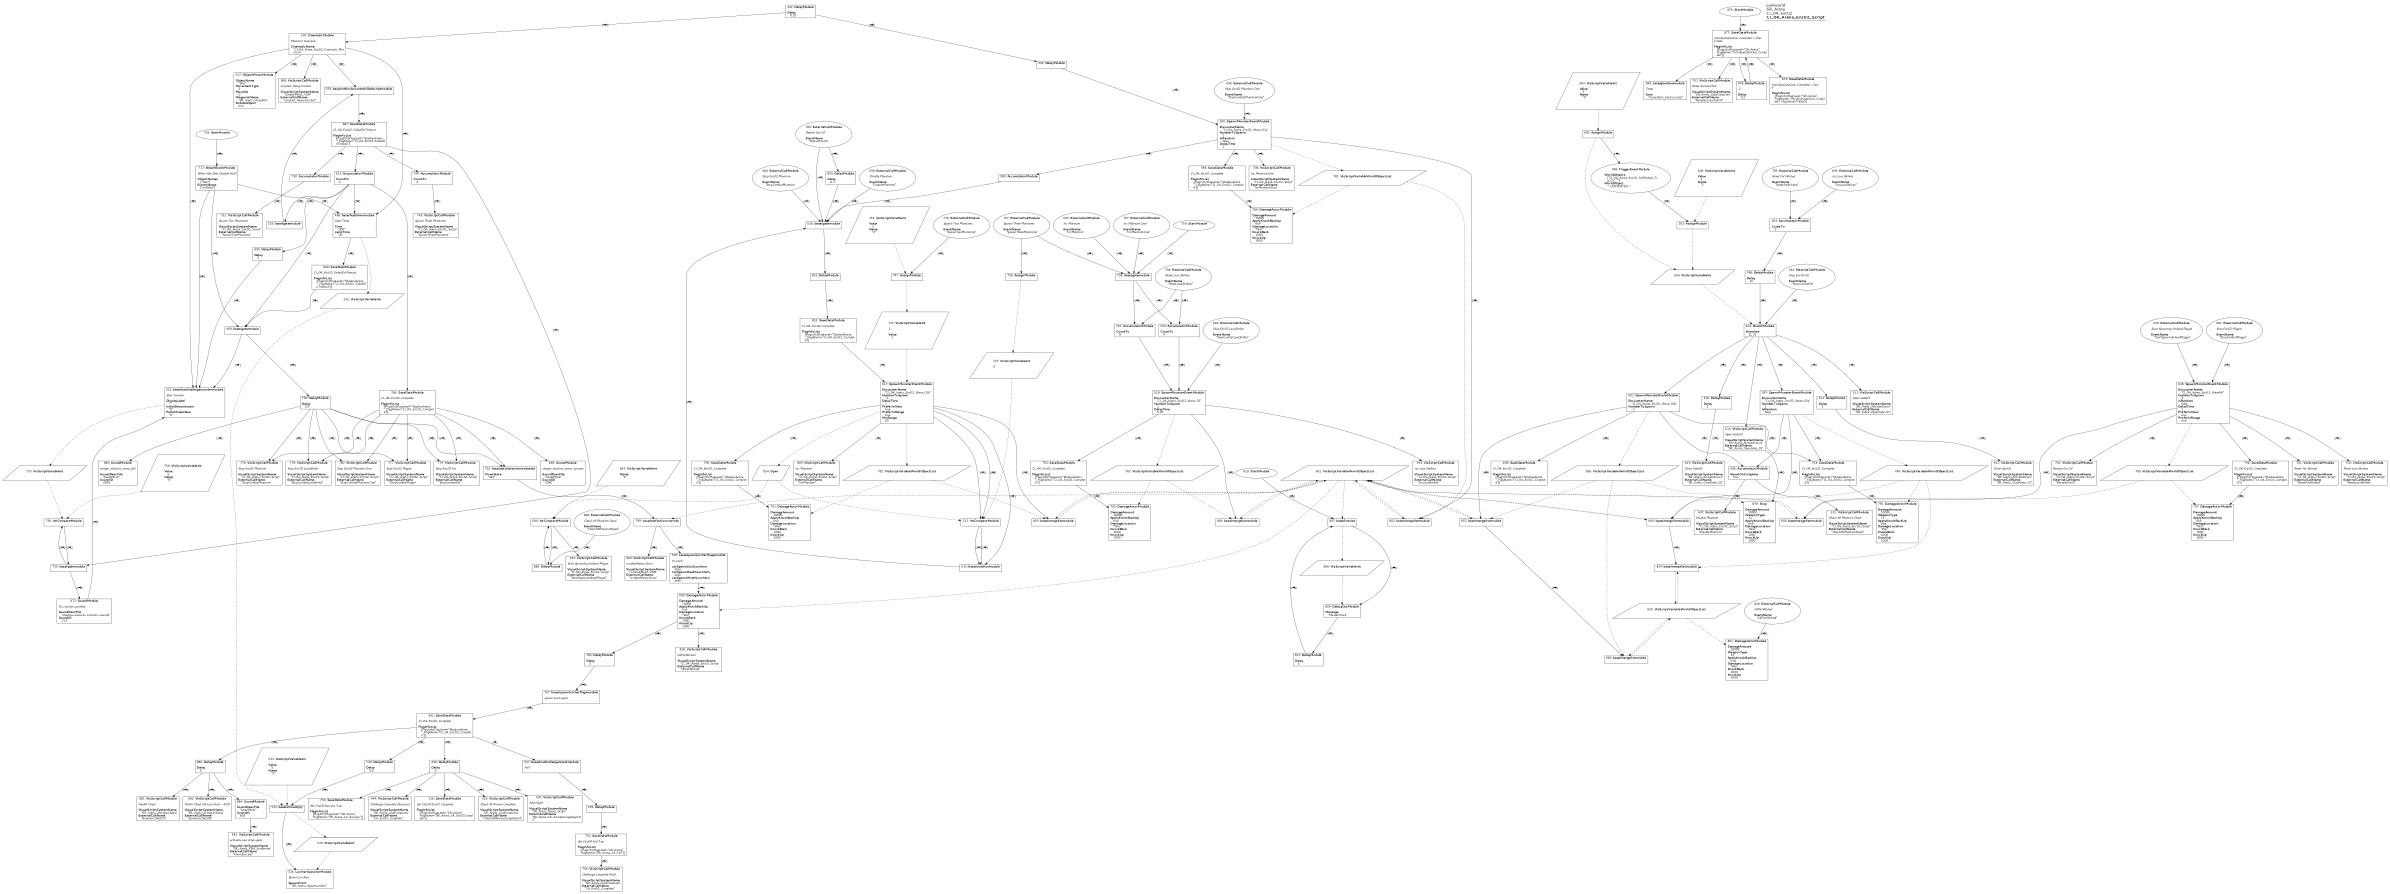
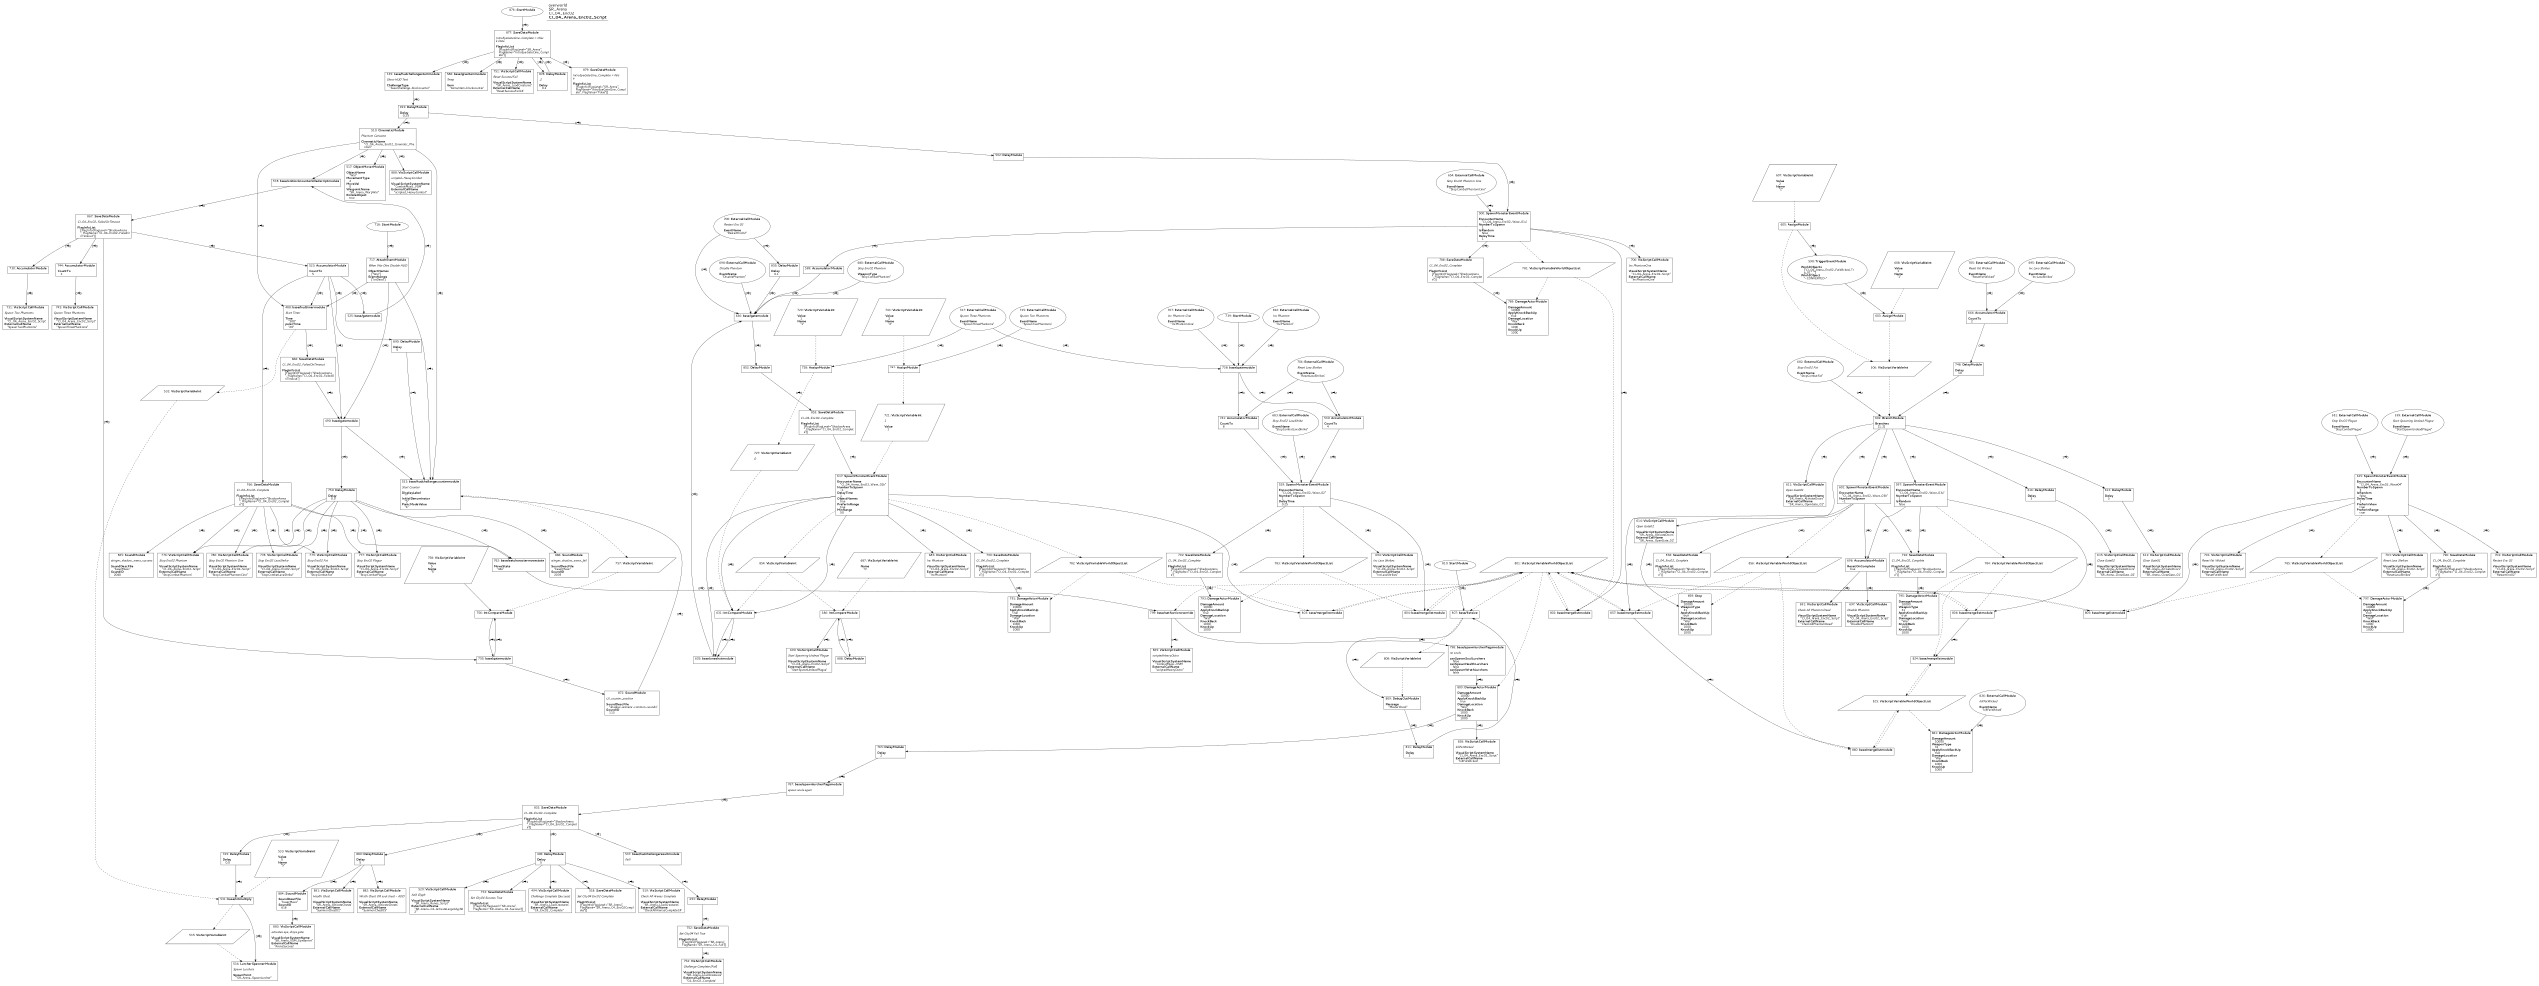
none -> (413, 81)
(771, 182) -> (867, 274)
none -> (816, 317)
(892, 407) -> (847, 499)
(774, 471) -> (781, 564)
(102, 497) -> (477, 597)
(602, 522) -> none
